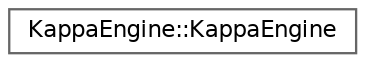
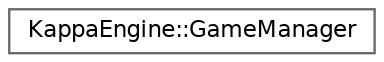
(183, 31) -> (192, 31)
